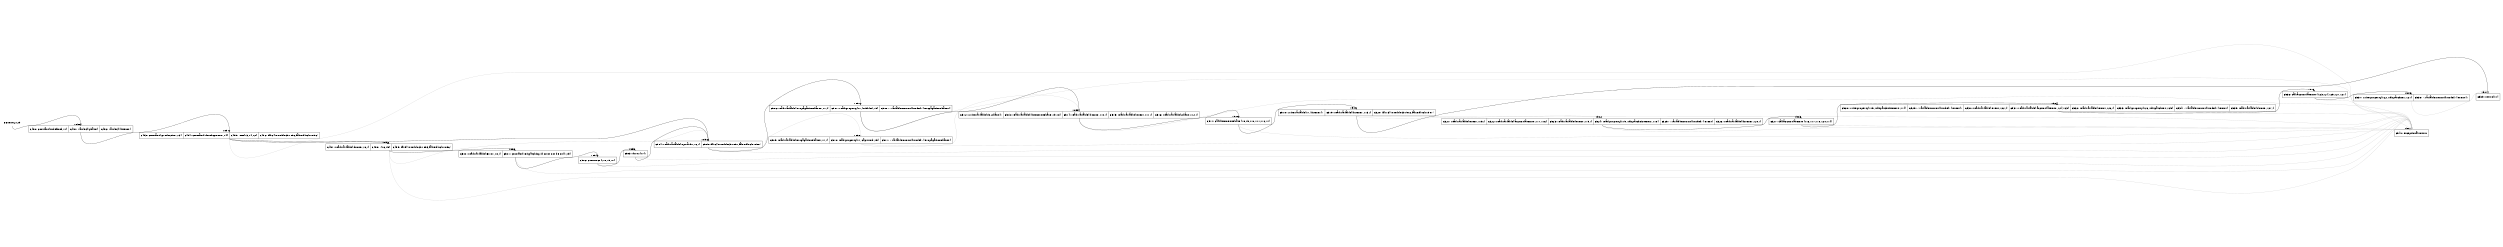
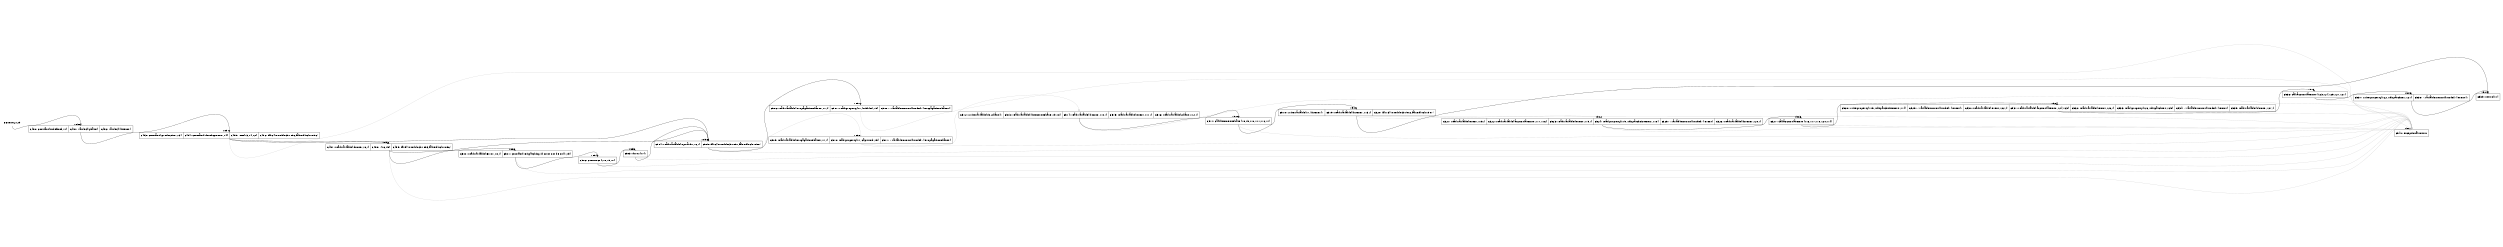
(971, 110) -> none
(2448, 110) -> (2448, 110)
(547, 142) -> (547, 142)
